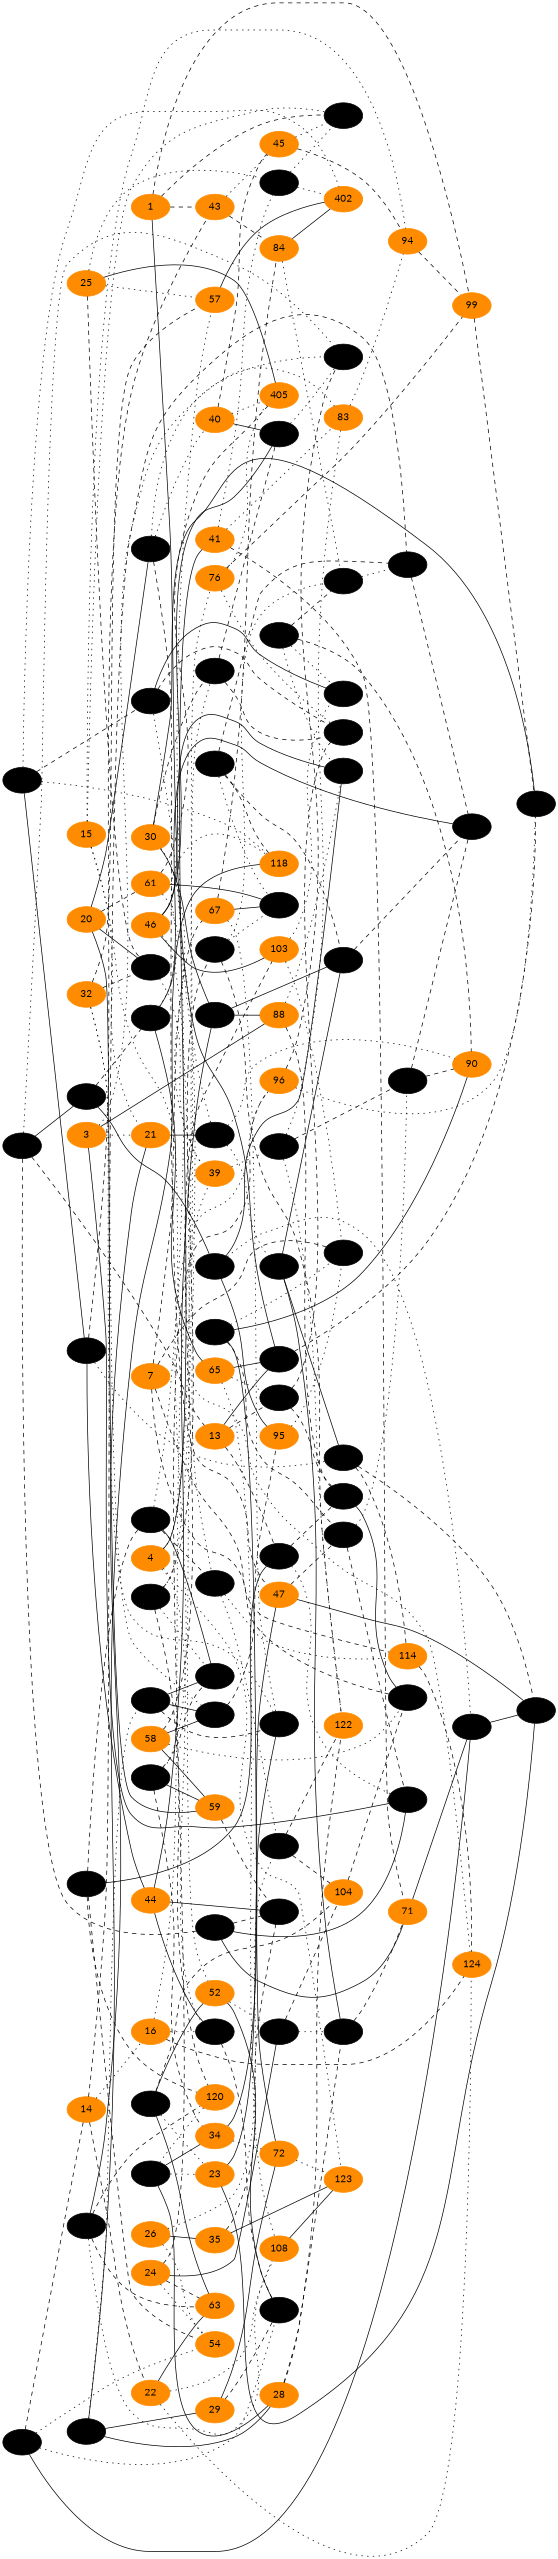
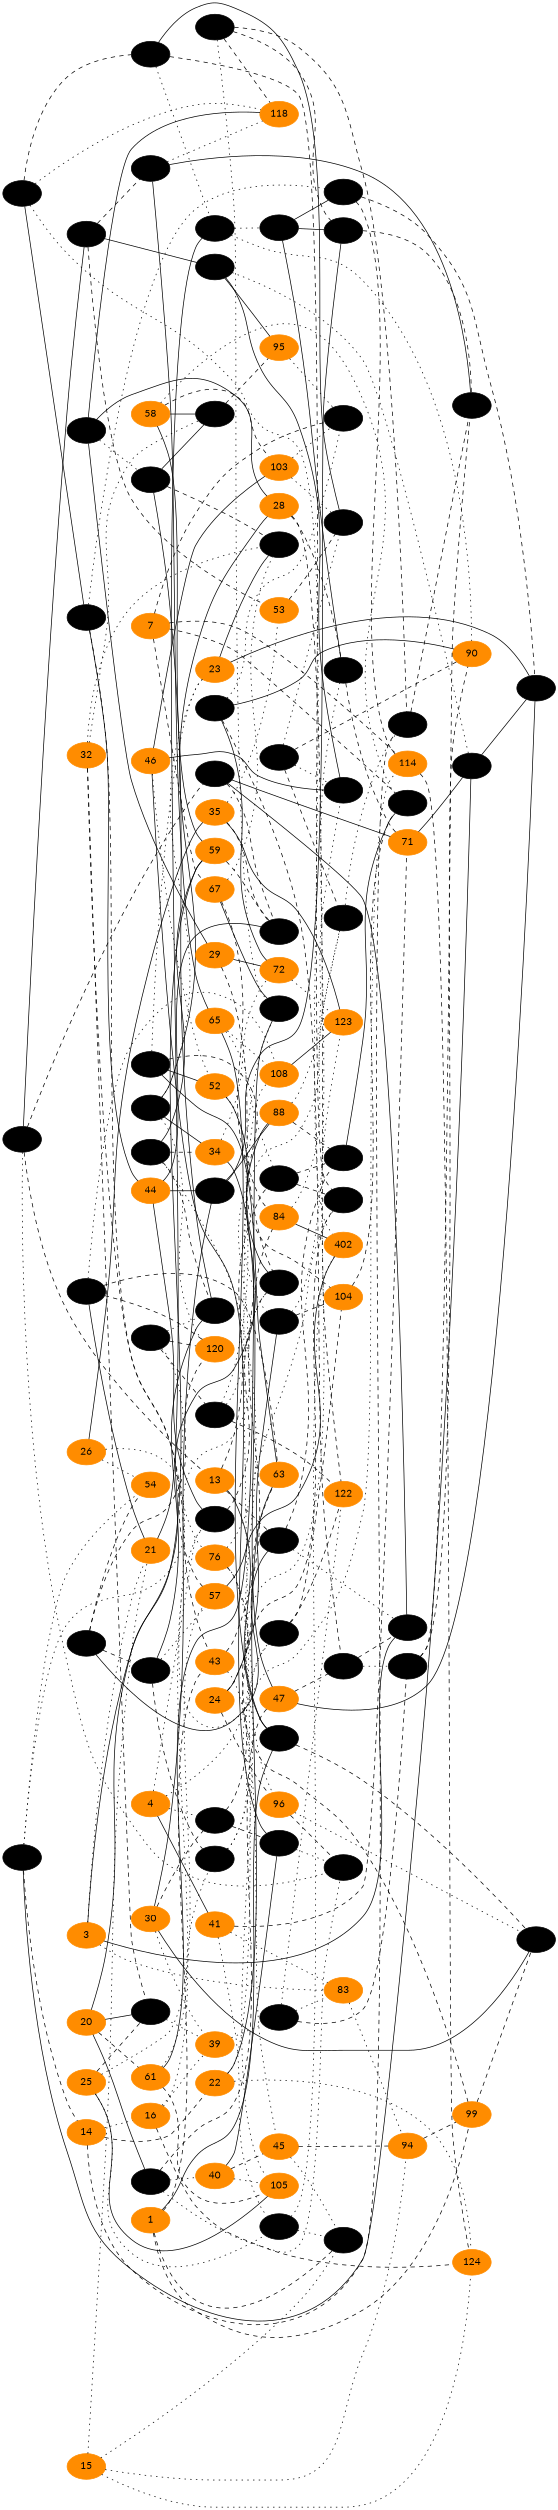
(279, 395) -> (279, 2186)
none -> (279, 610)
(184, 2312) -> none
